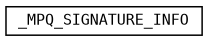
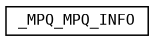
(104, 21) -> (77, 21)
